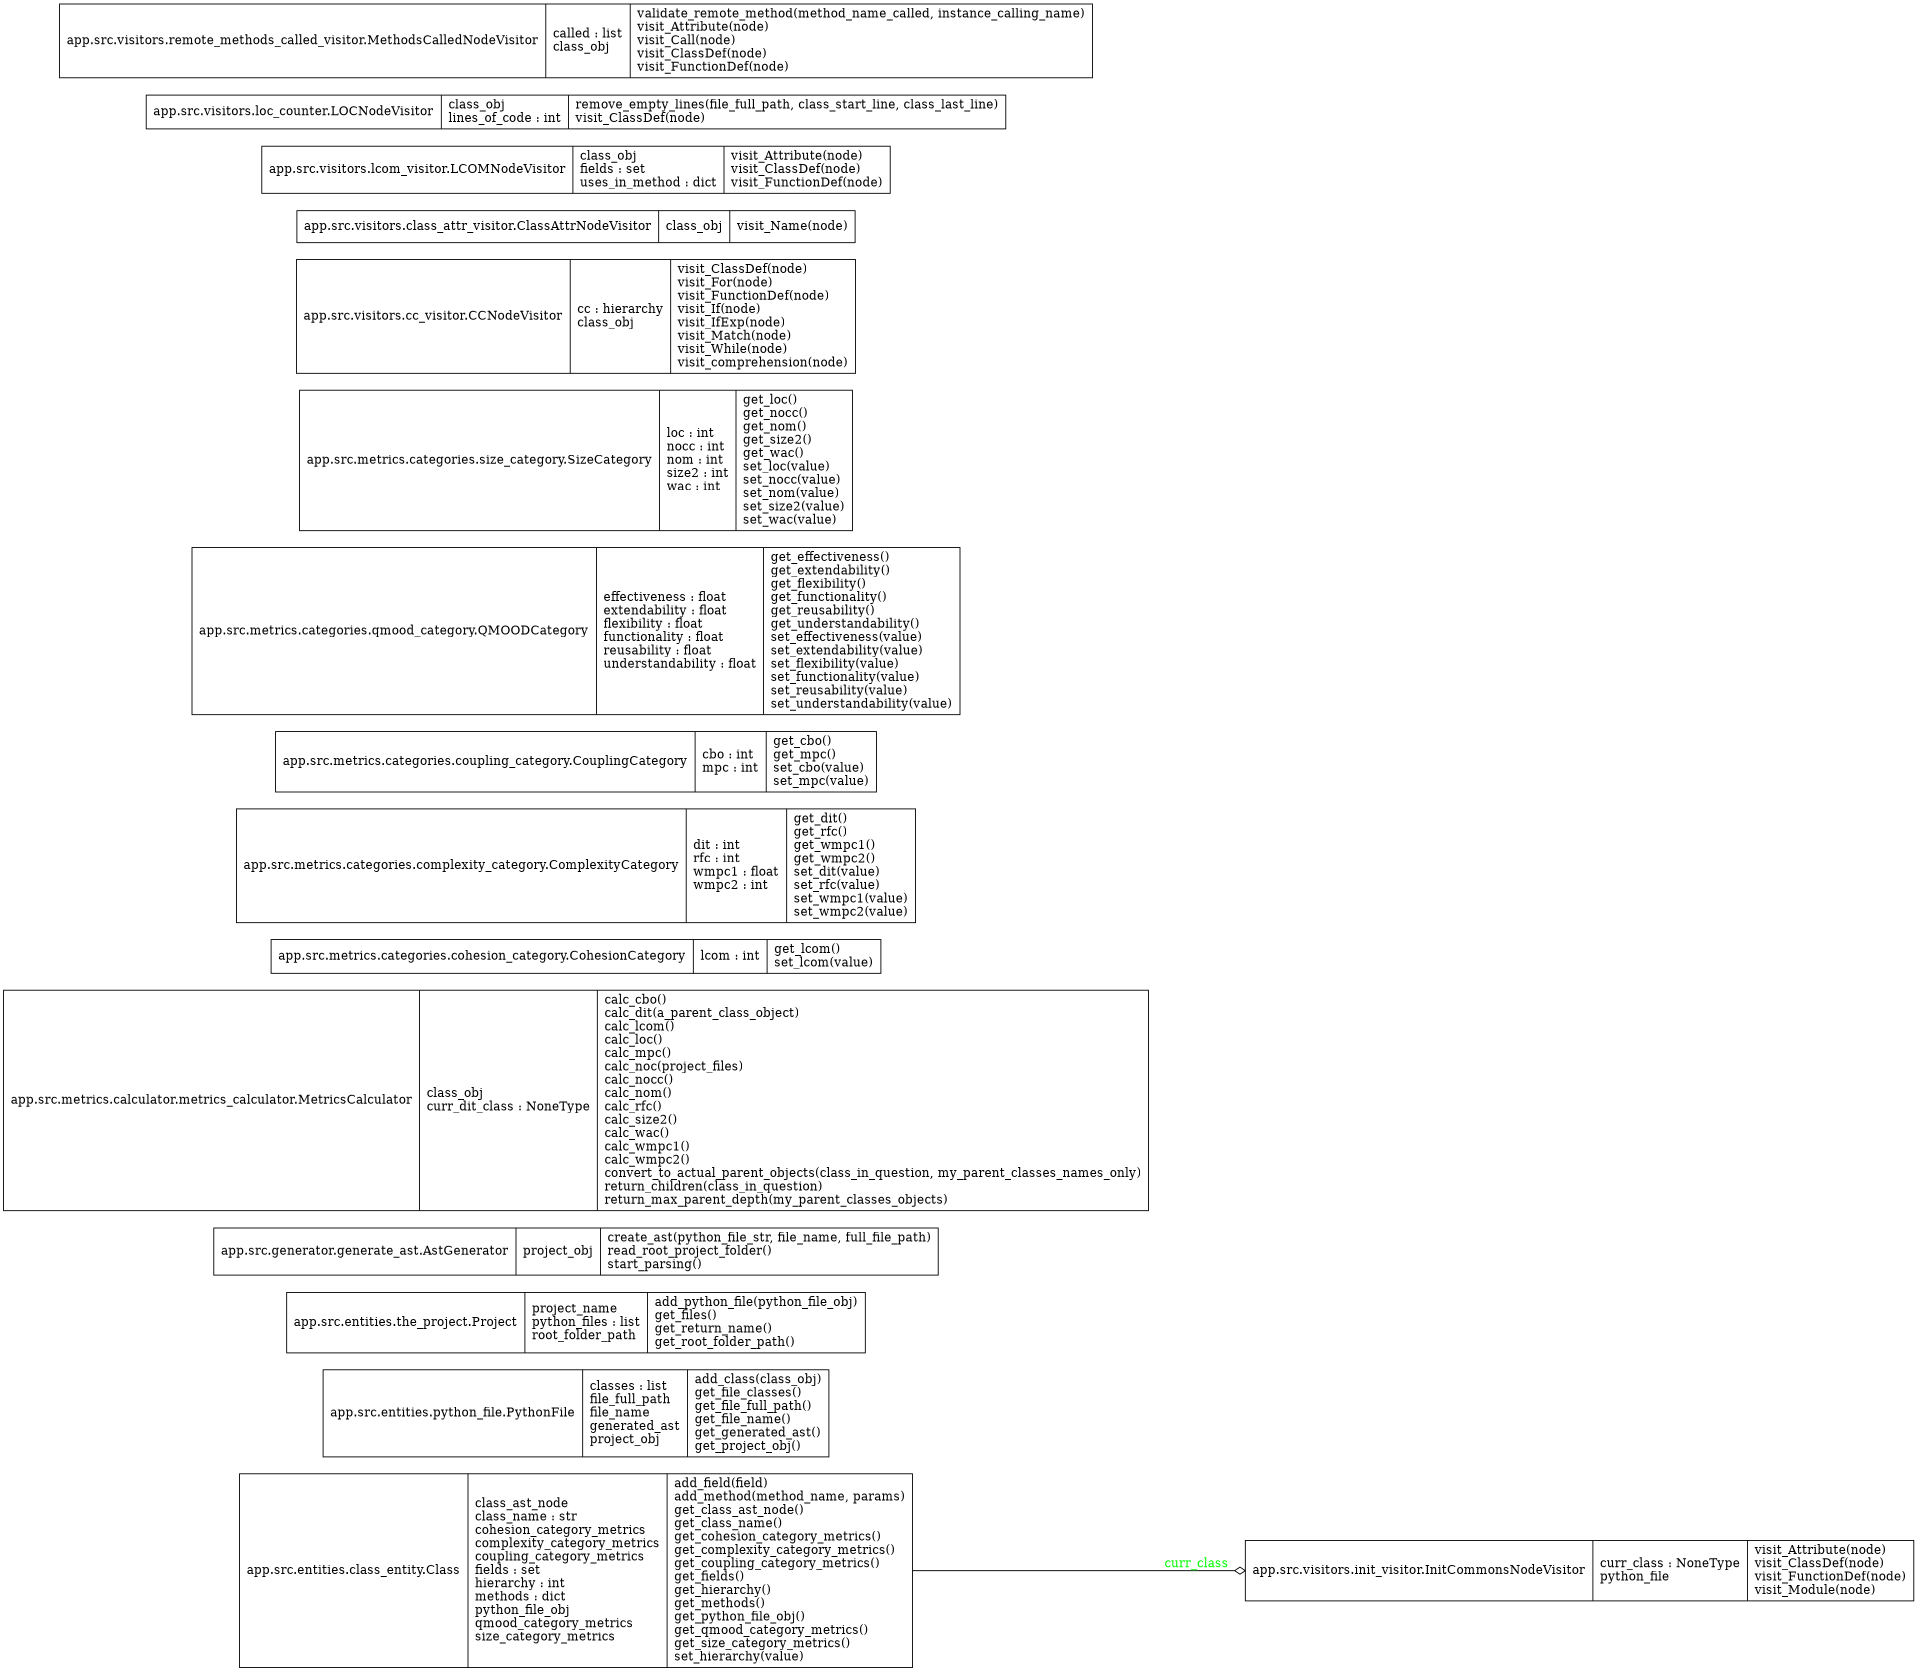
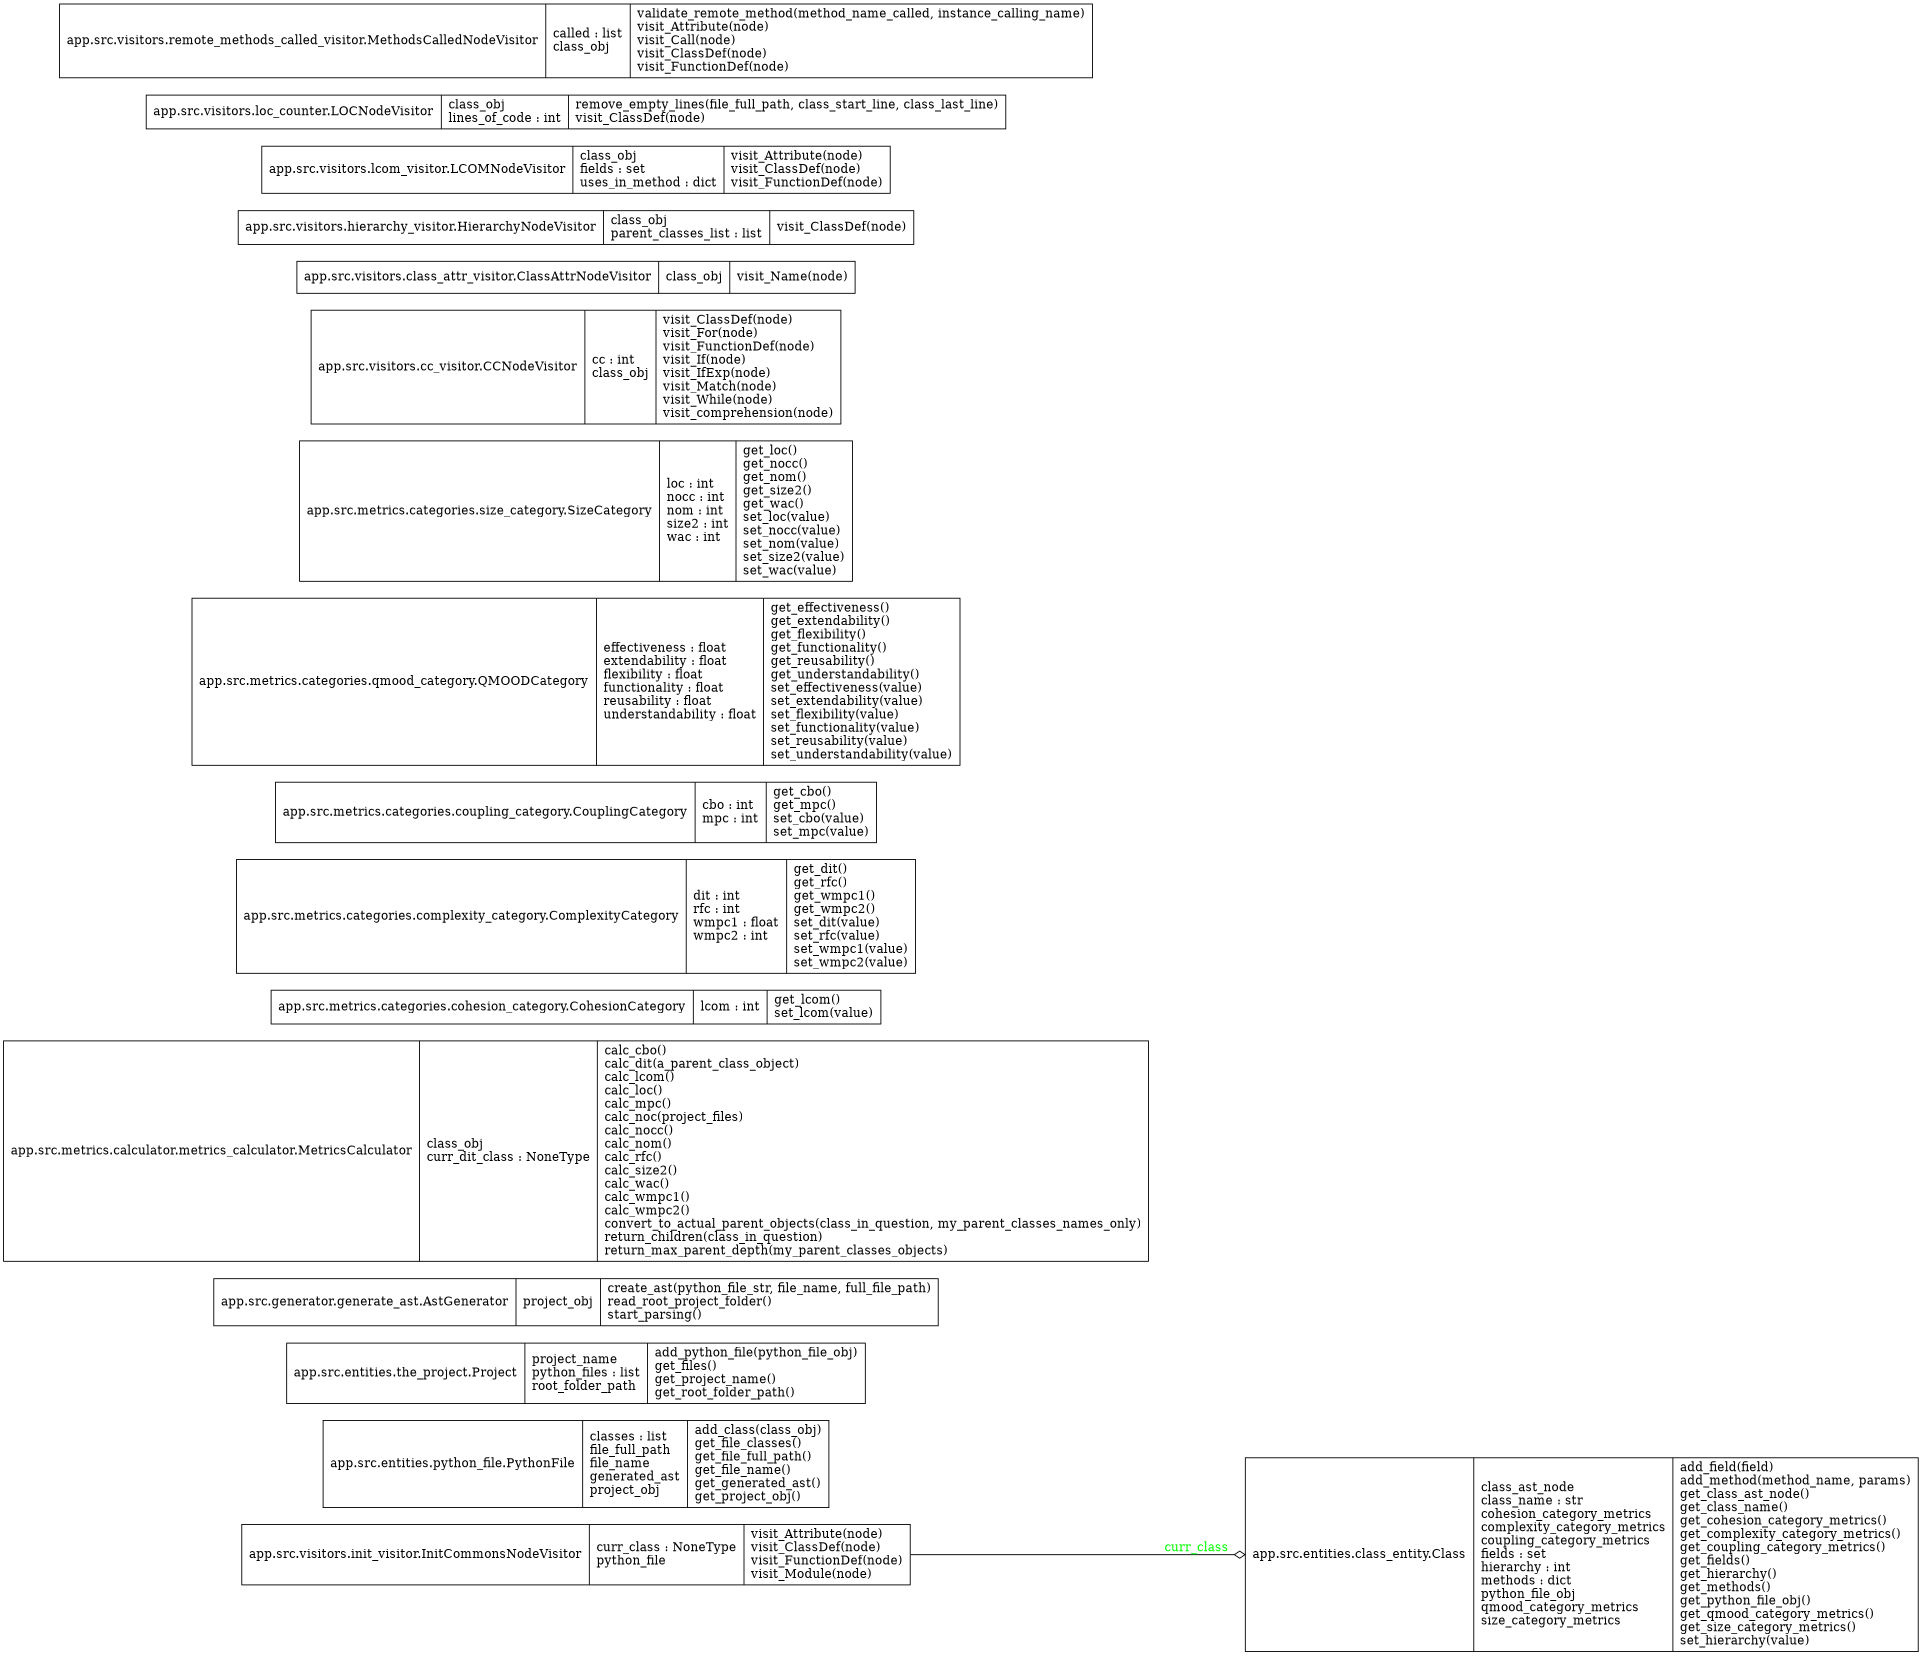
none -> (576, 228)
(620, 309) -> (614, 360)
(714, 1329) -> (716, 1380)
(1074, 1571) -> (1072, 1555)
